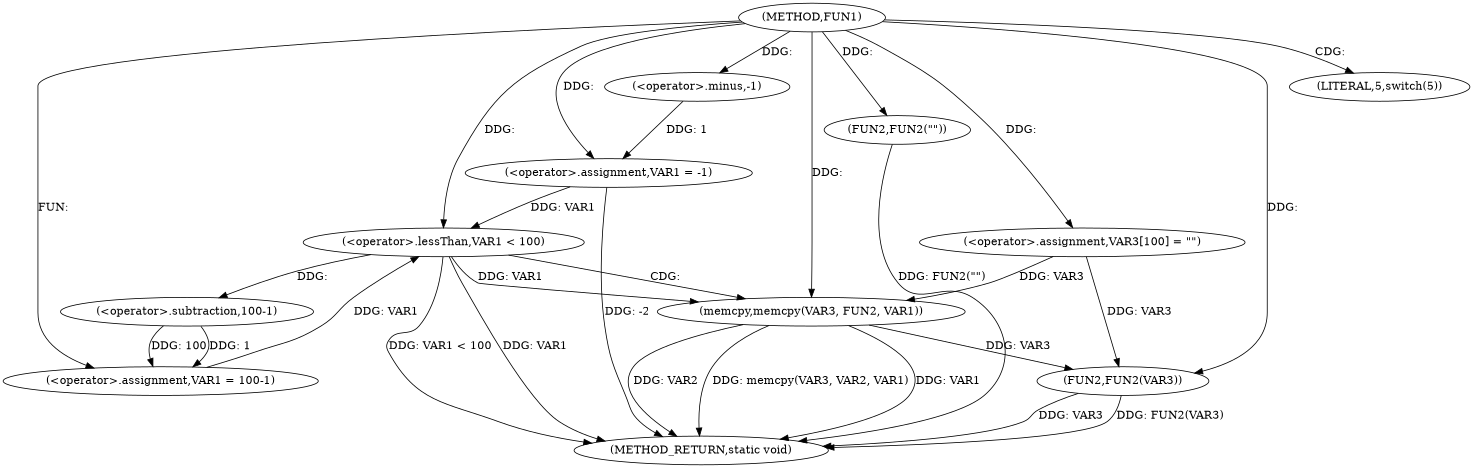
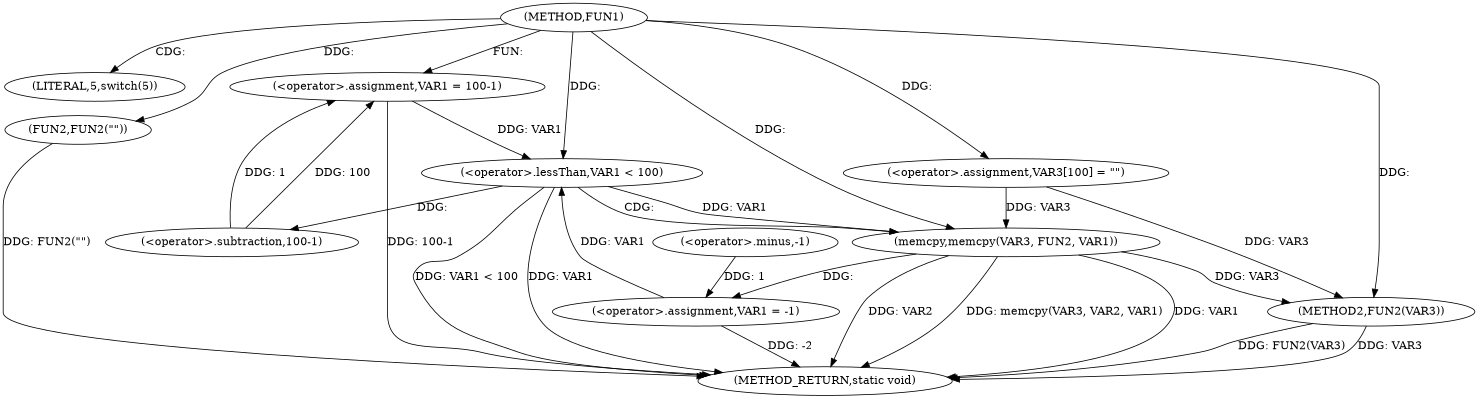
(607, 49) -> (827, 270)
(758, 50) -> none
none -> (430, 347)
(1123, 381) -> (1371, 312)
